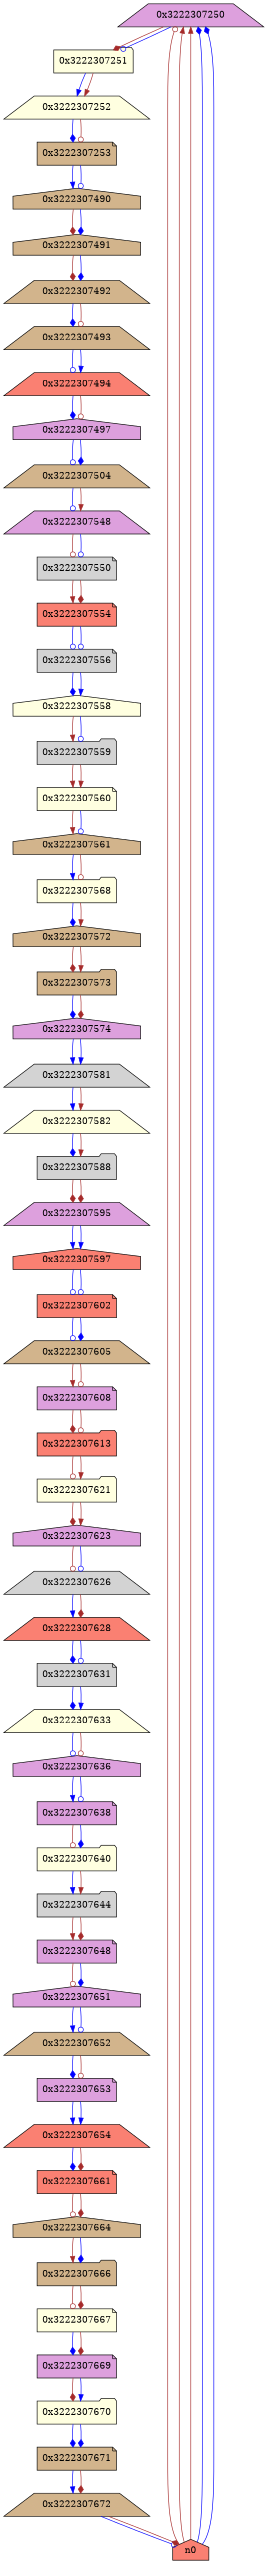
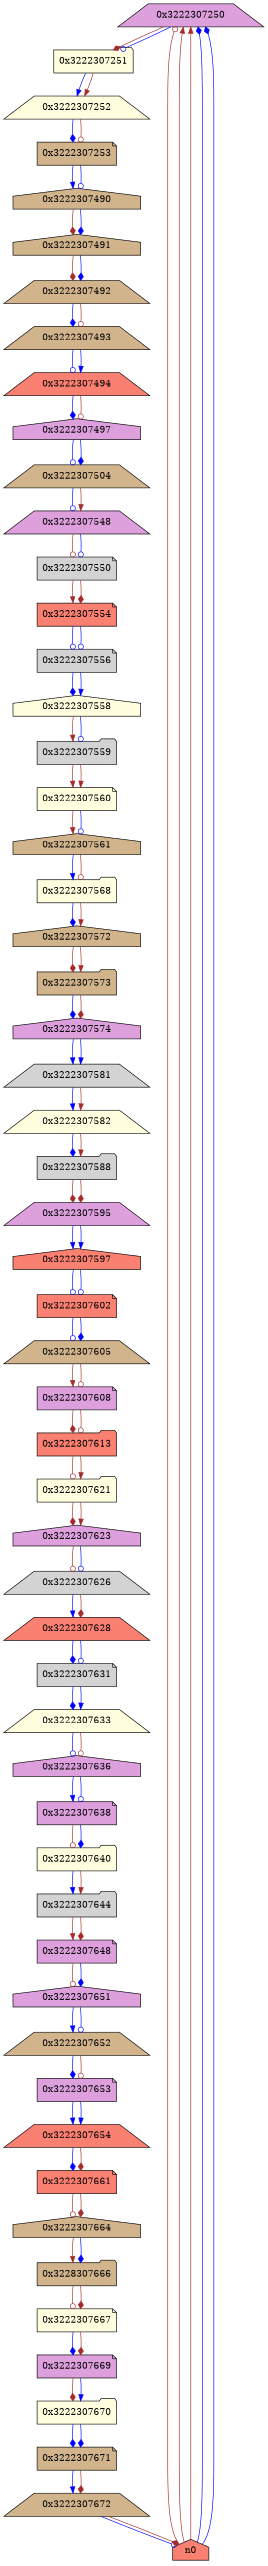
(77, 2274) -> (77, 2274)
